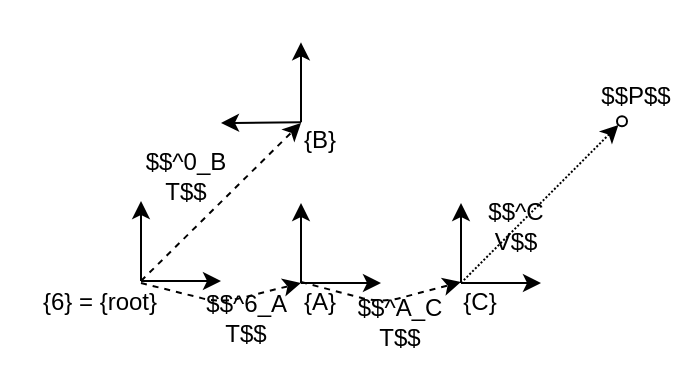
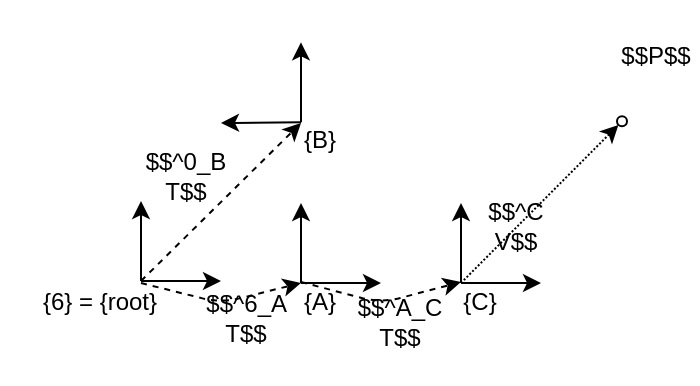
(637, 96) -> (657, 56)
